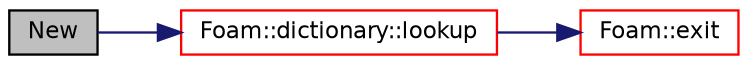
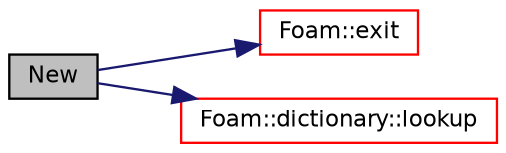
(527, 33) -> (167, 59)
